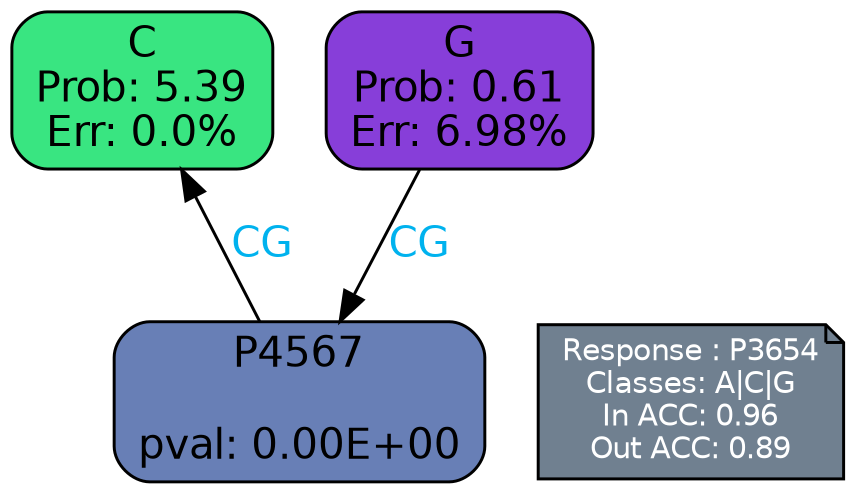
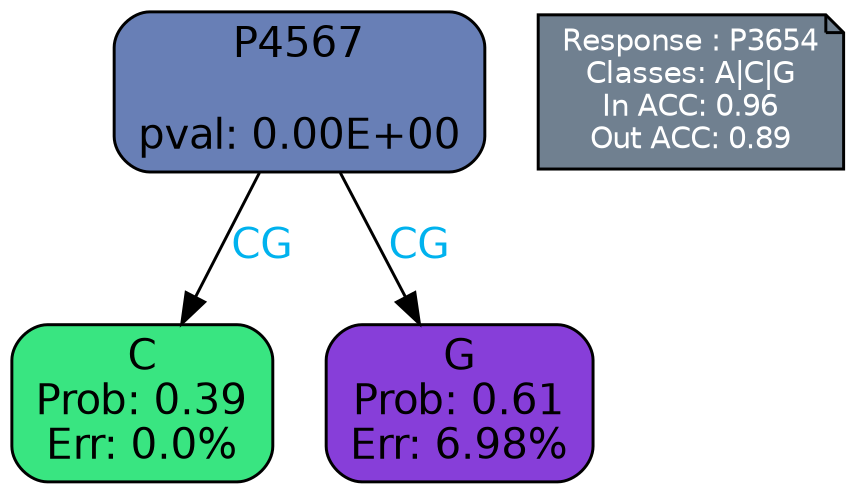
(142, 90) -> (142, 403)
(387, 232) -> (373, 235)
